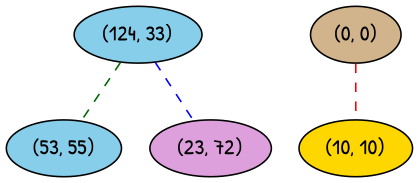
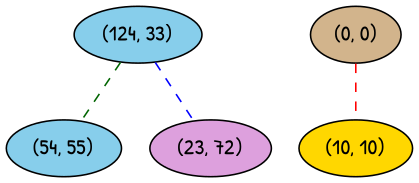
(64, 148) -> (64, 148)
